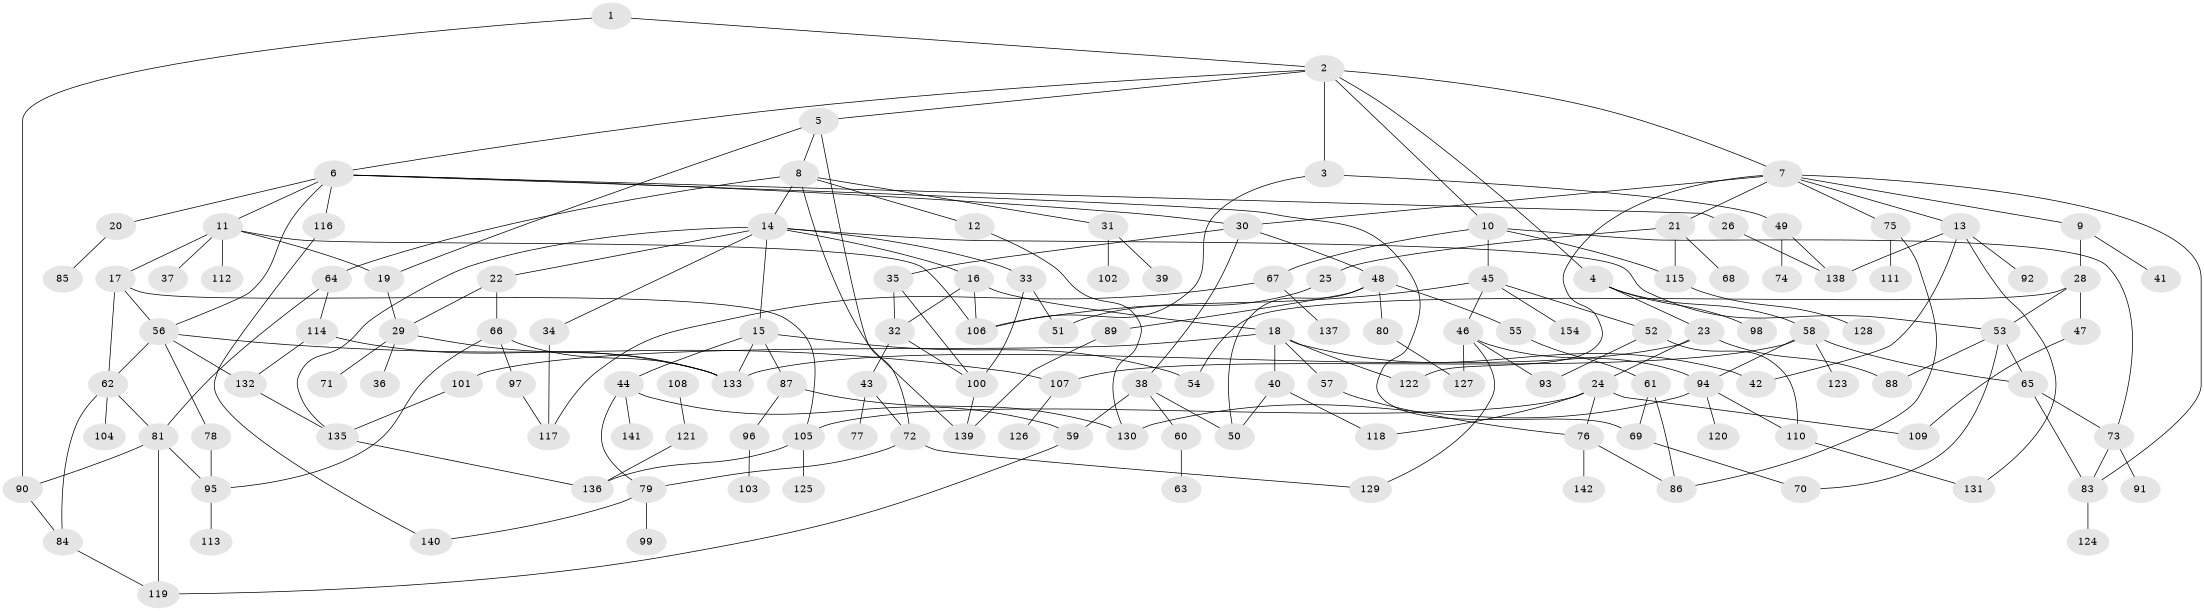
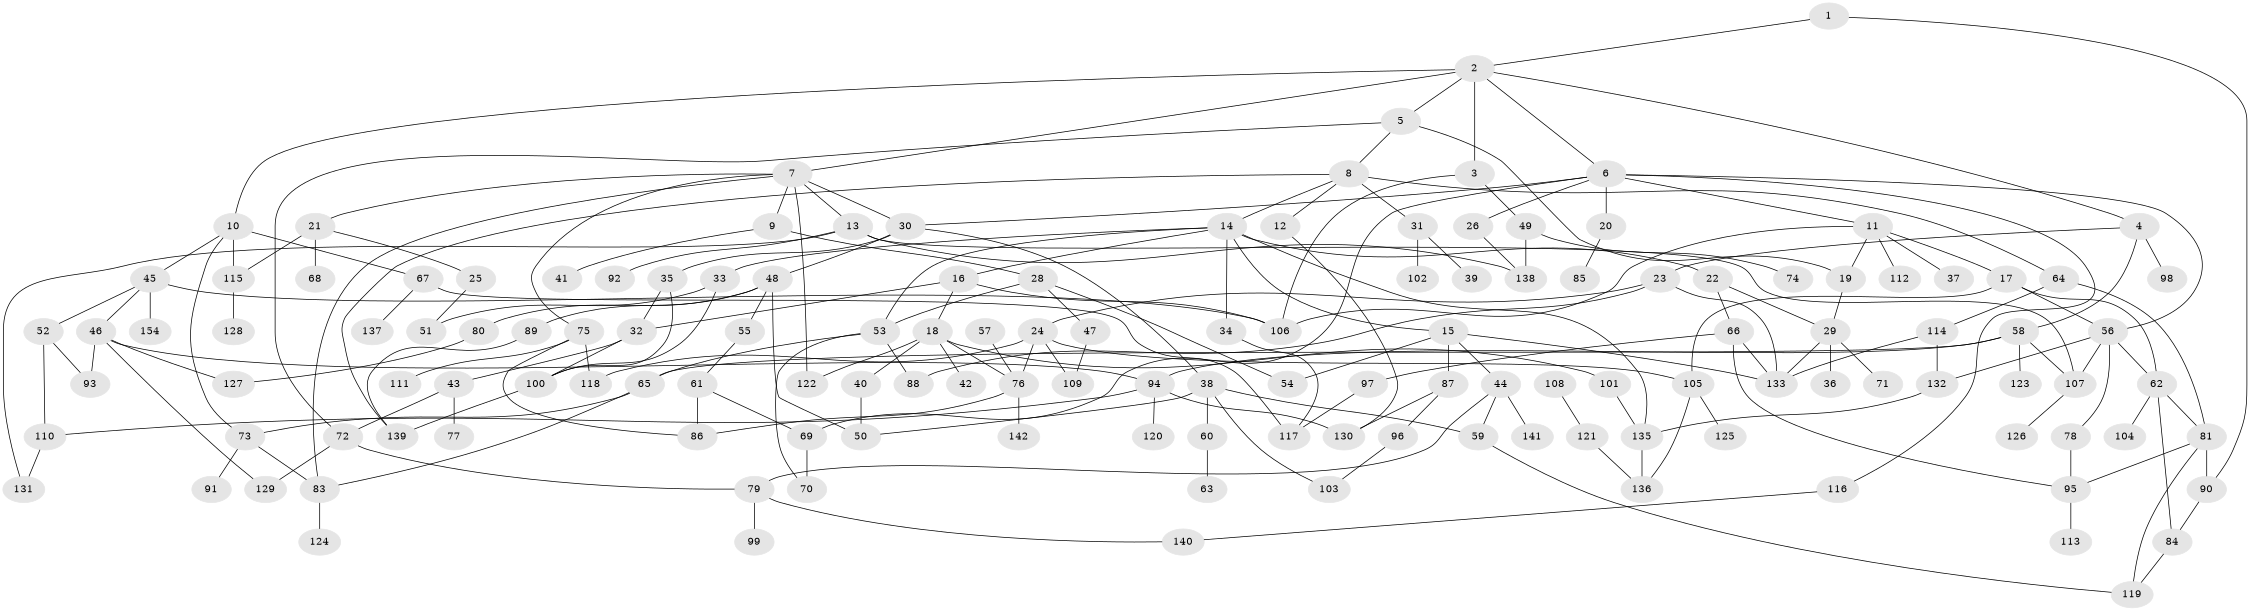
(1893, 344) -> (1463, 248)
(1299, 356) -> (963, 350)
(1339, 417) -> (587, 358)
none -> (1257, 446)
